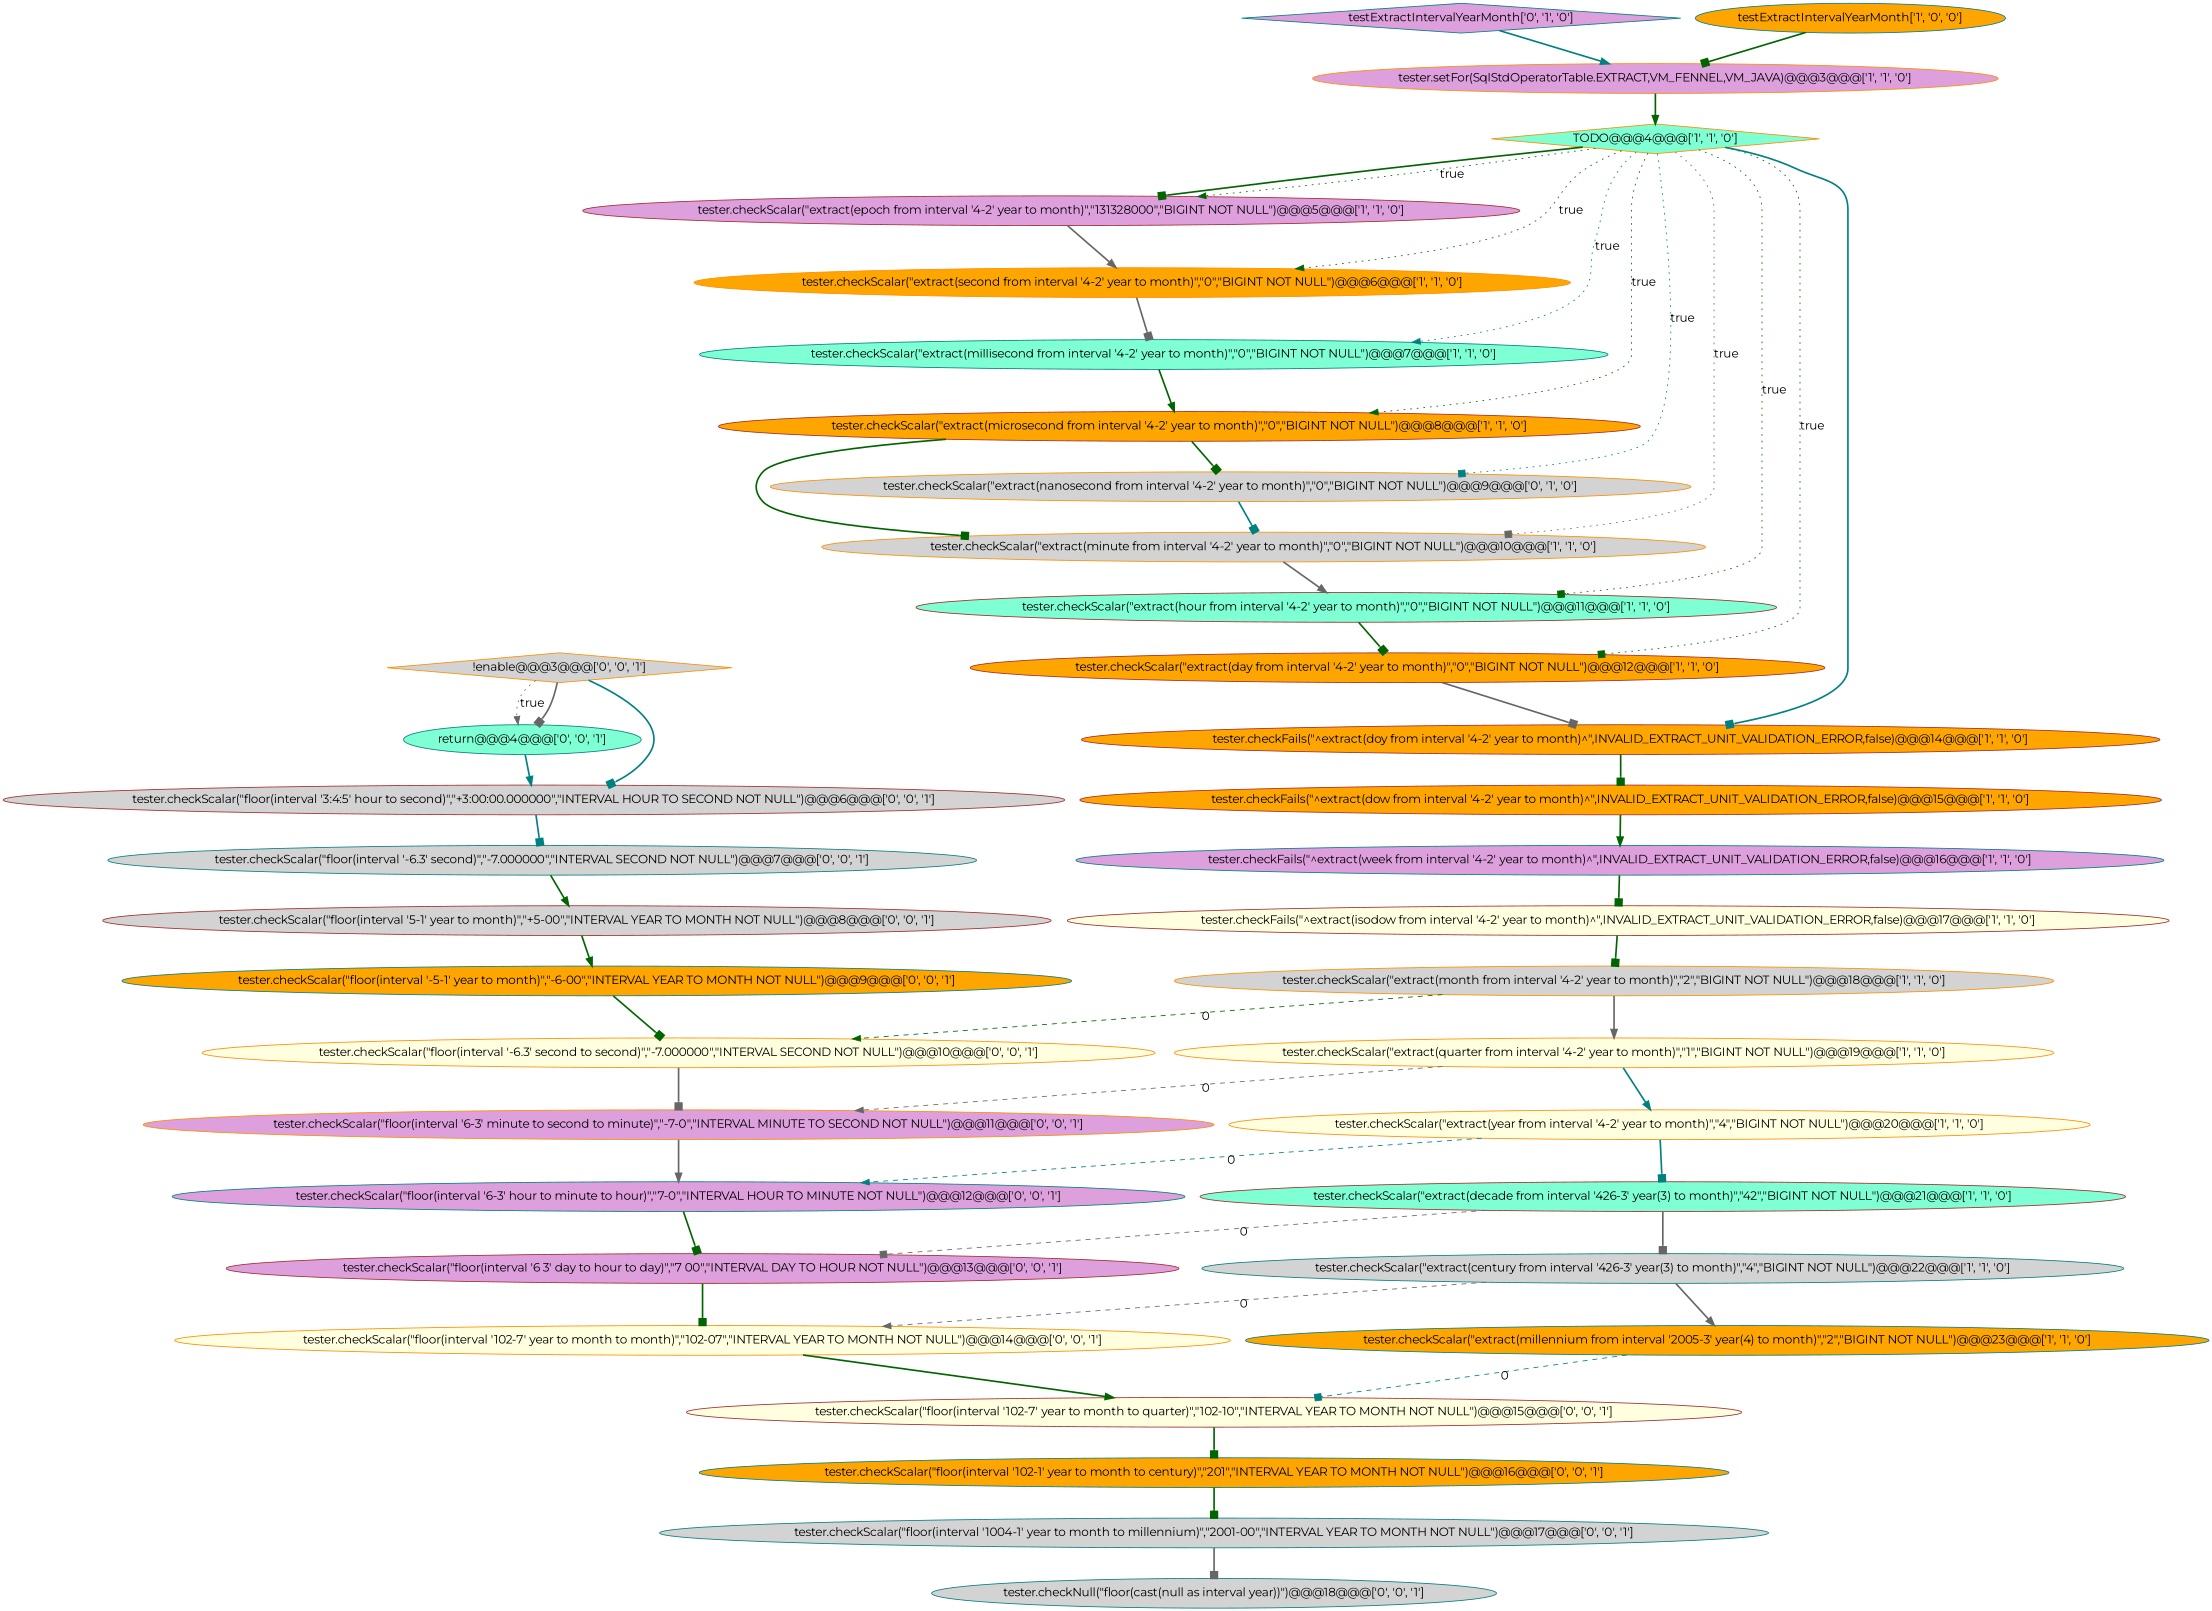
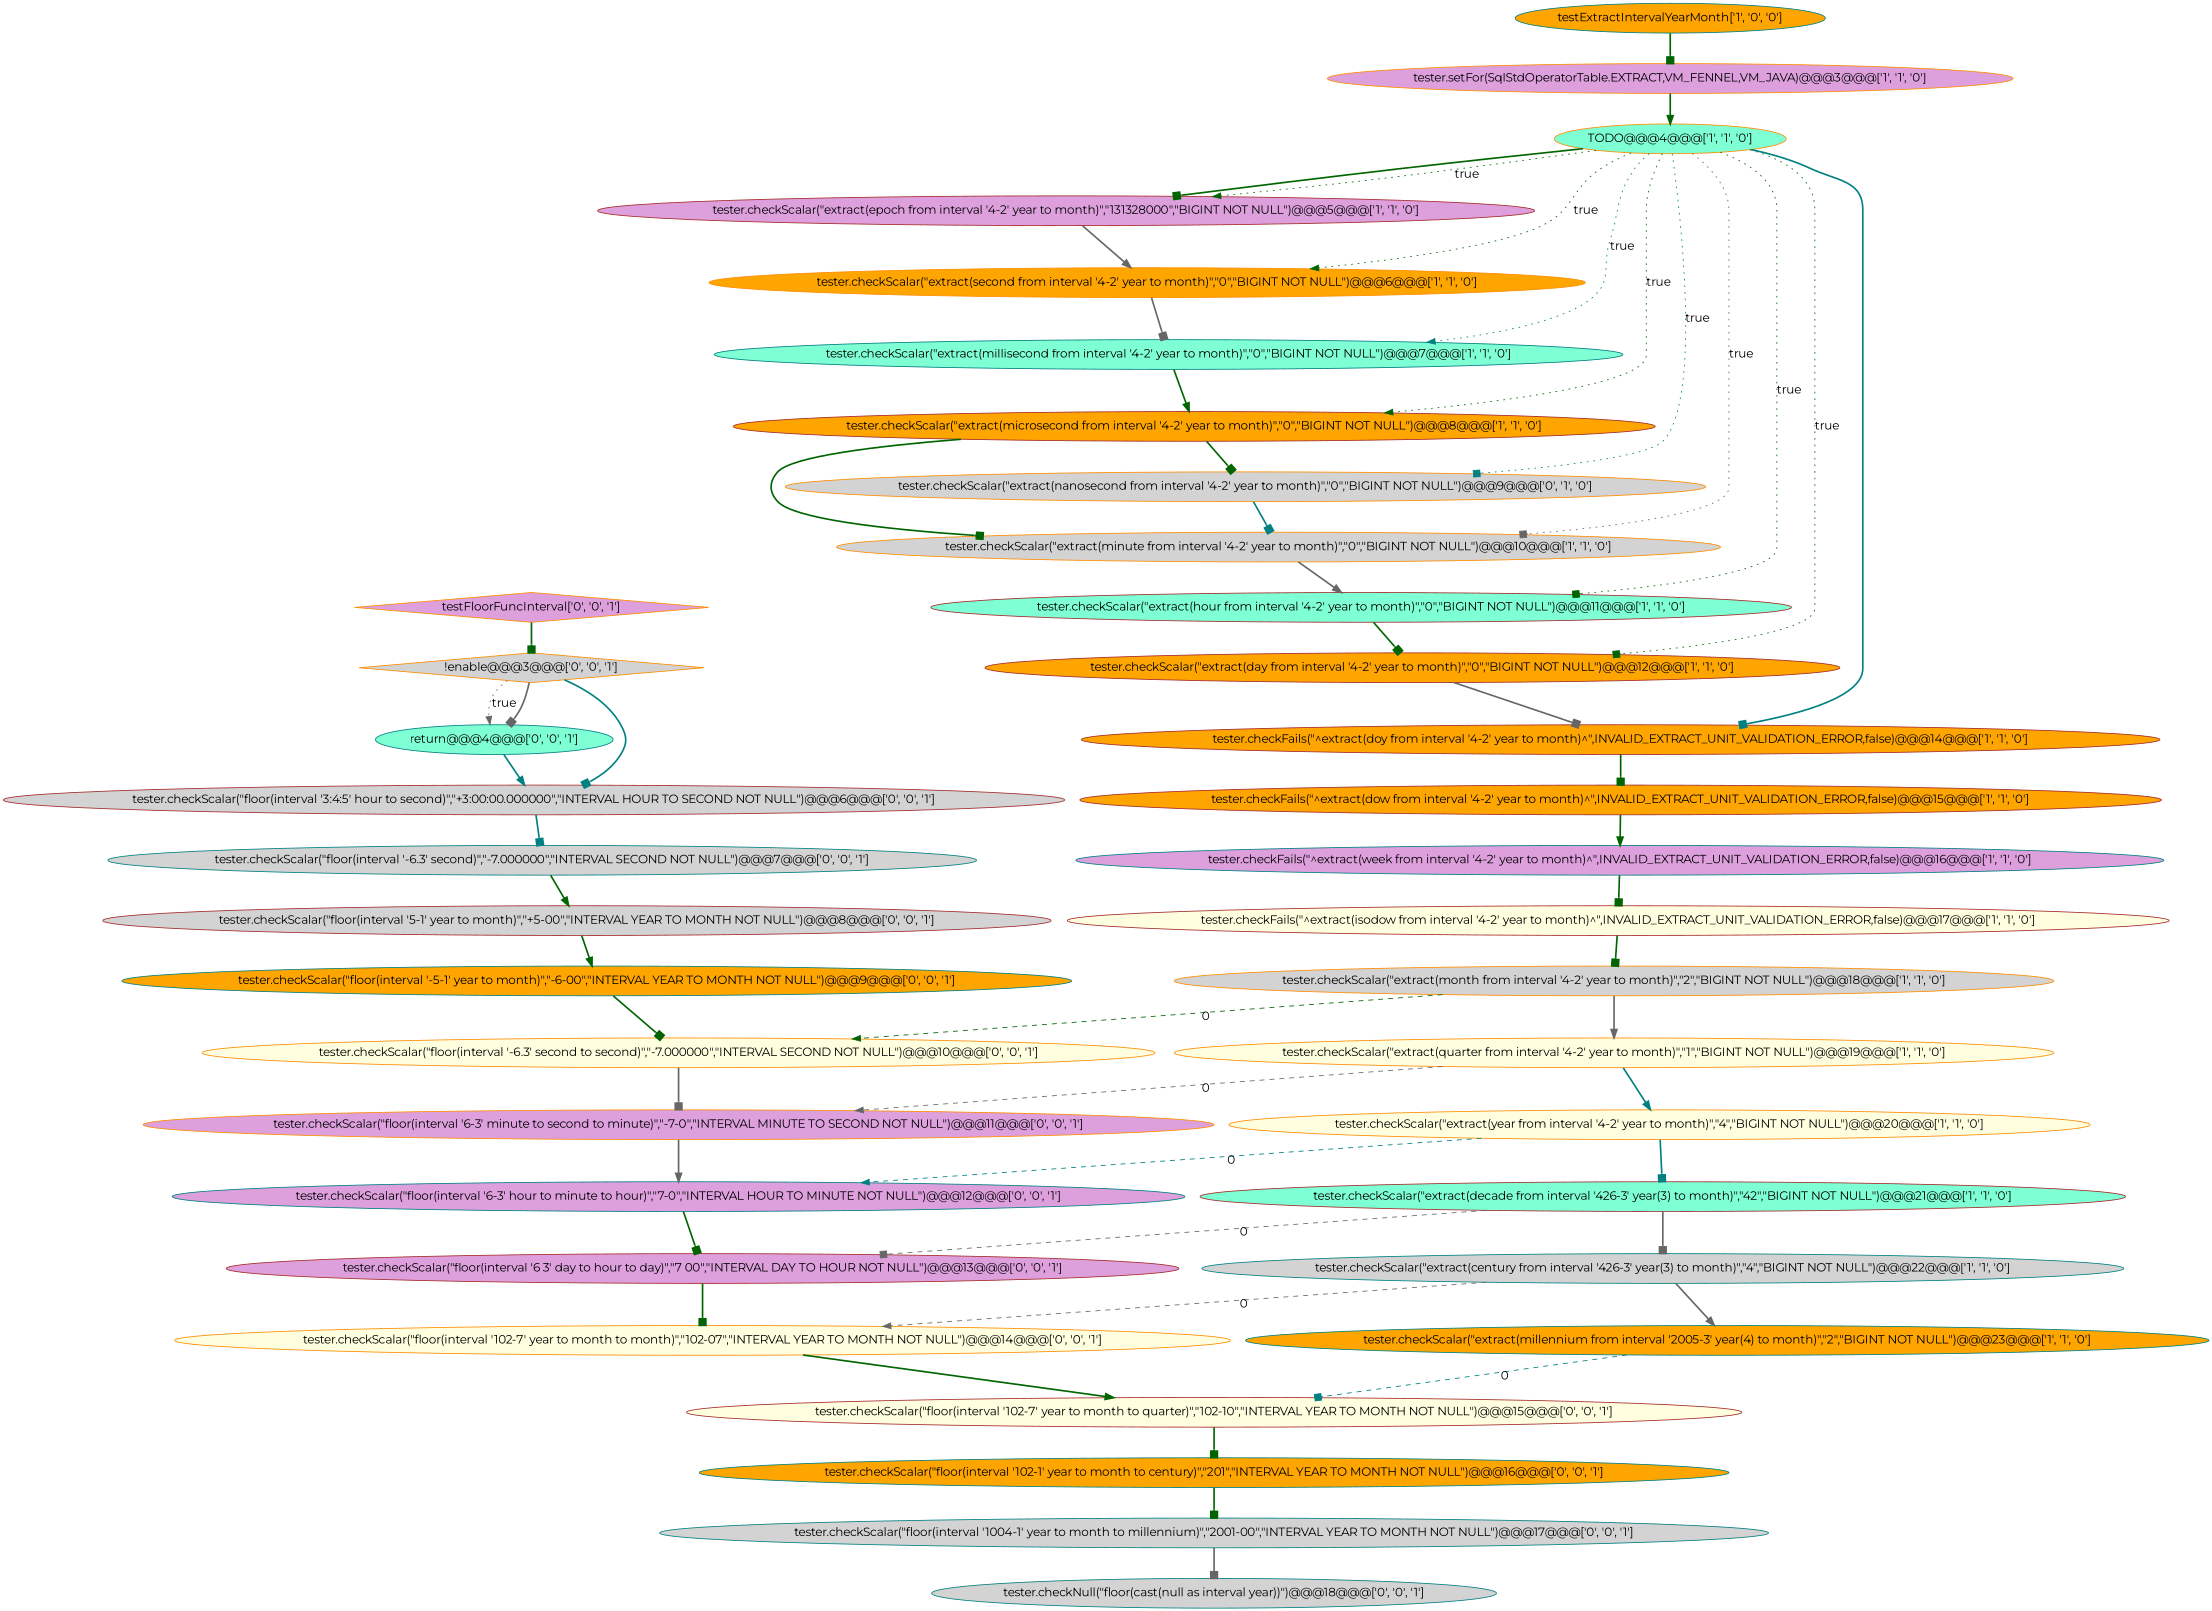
(1461, 18) -> none
(1655, 139) -> (1670, 139)
none -> (531, 607)
